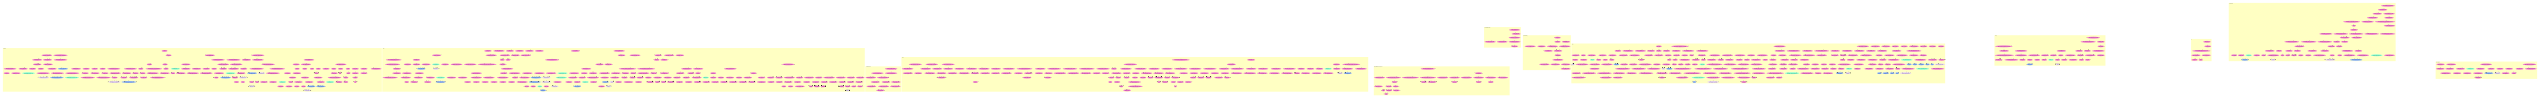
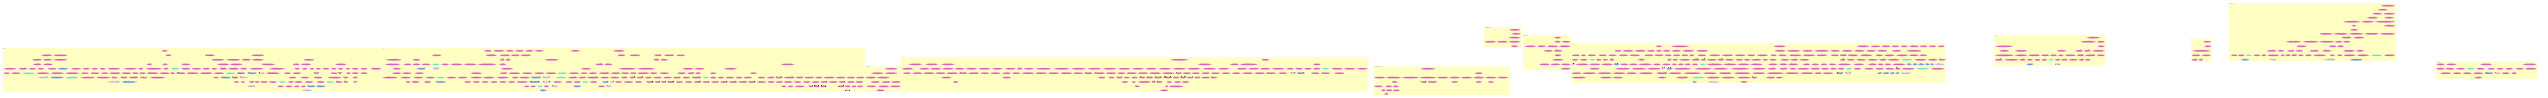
(996, 73) -> none
(1792, 73) -> (1792, 73)
